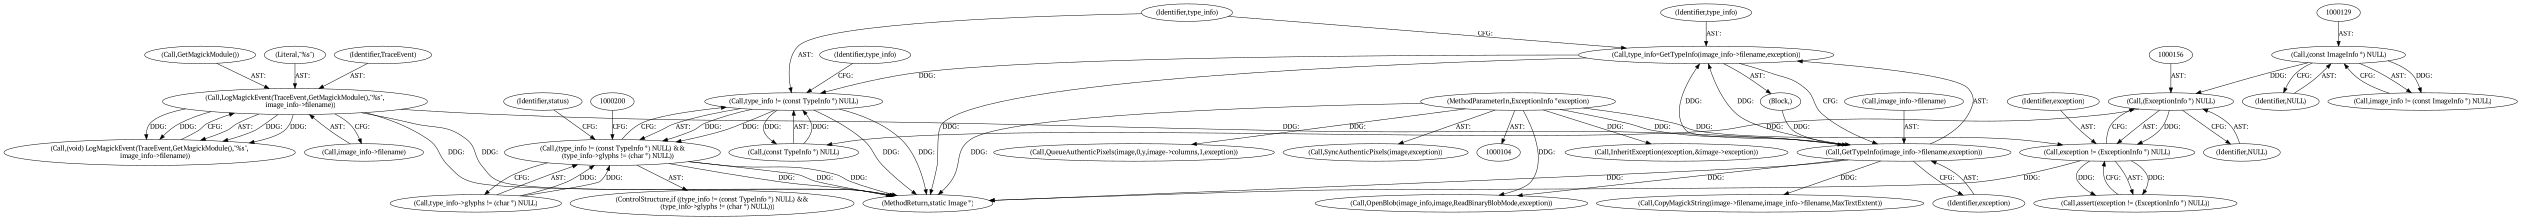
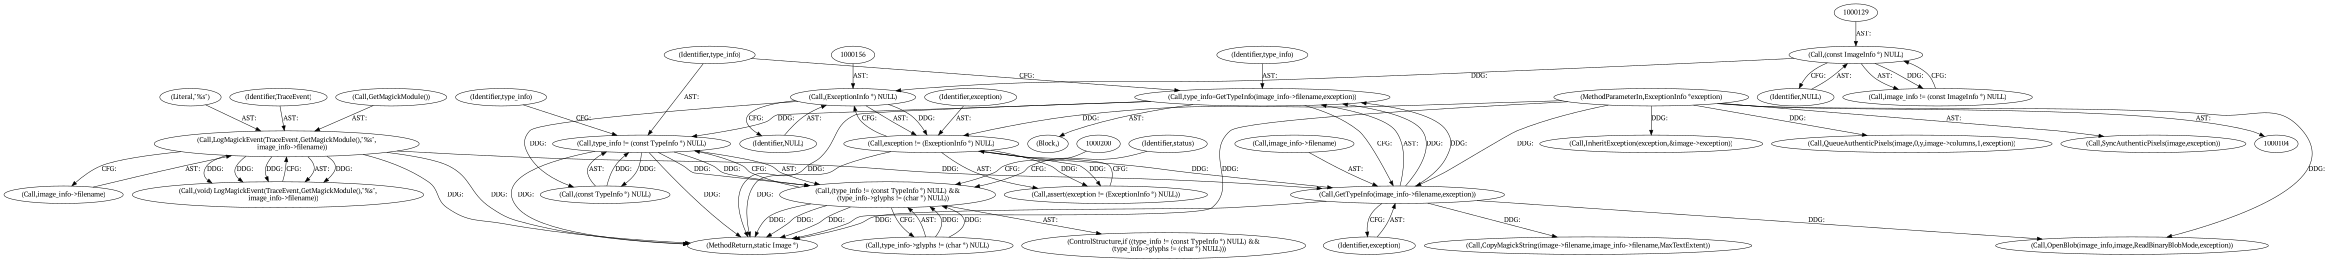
(1796, 132) -> (1153, 168)
